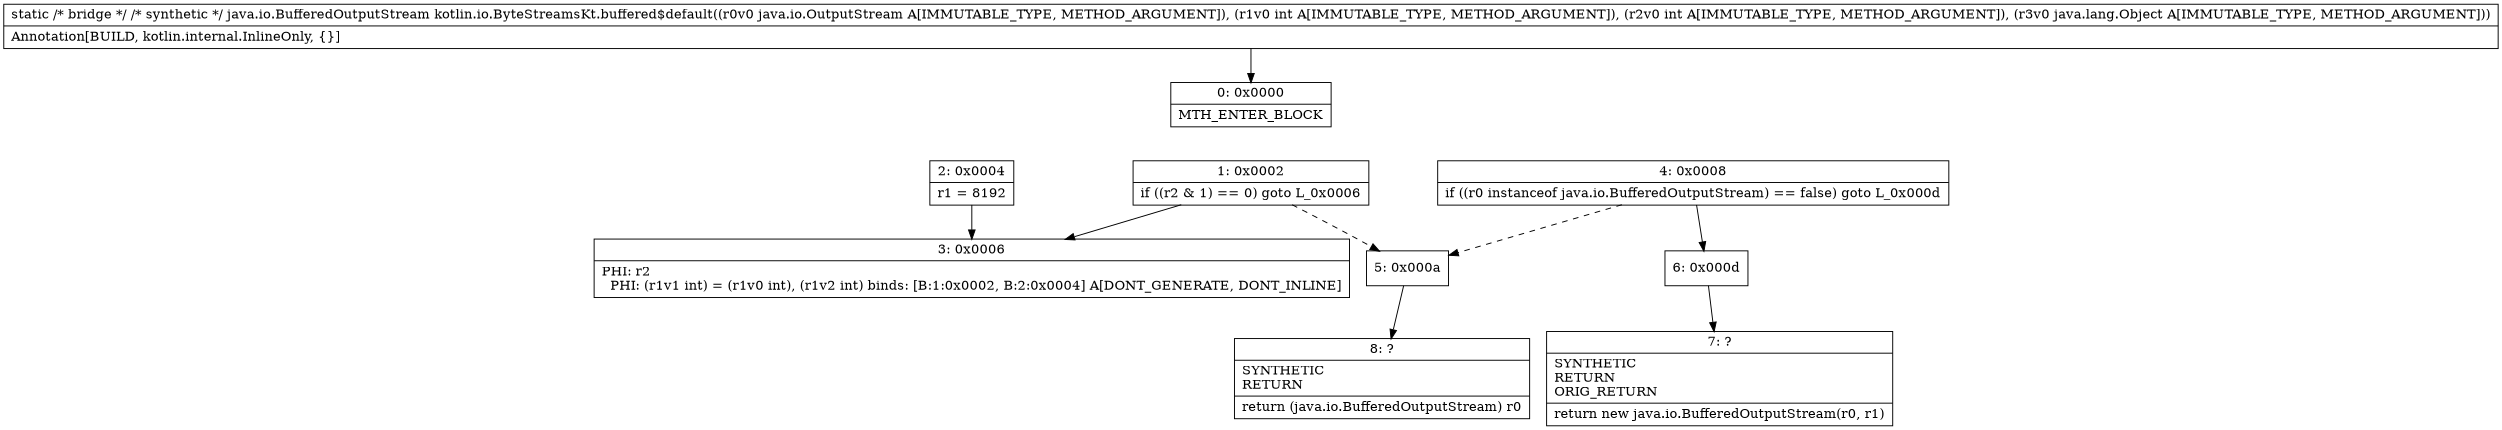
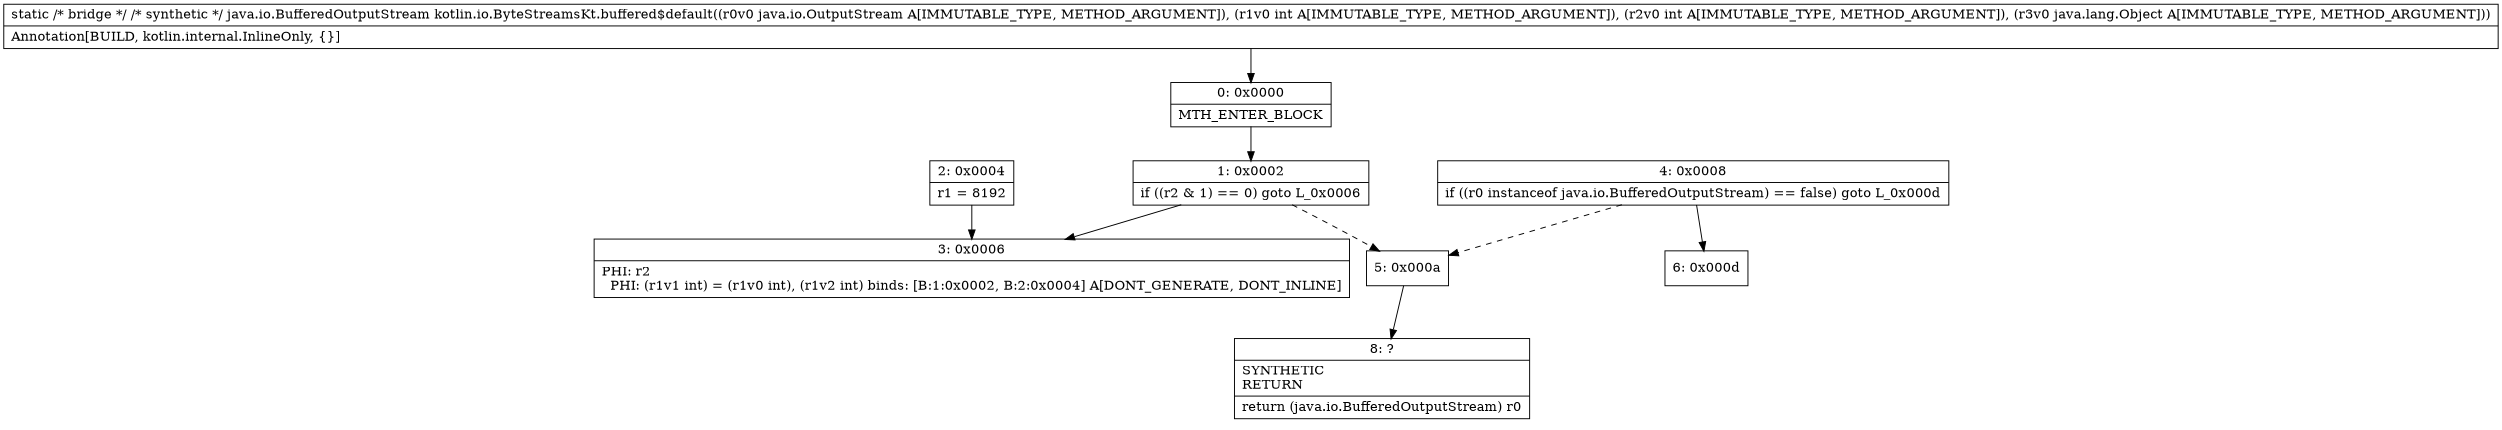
none -> (1251, 139)
(1720, 379) -> none
